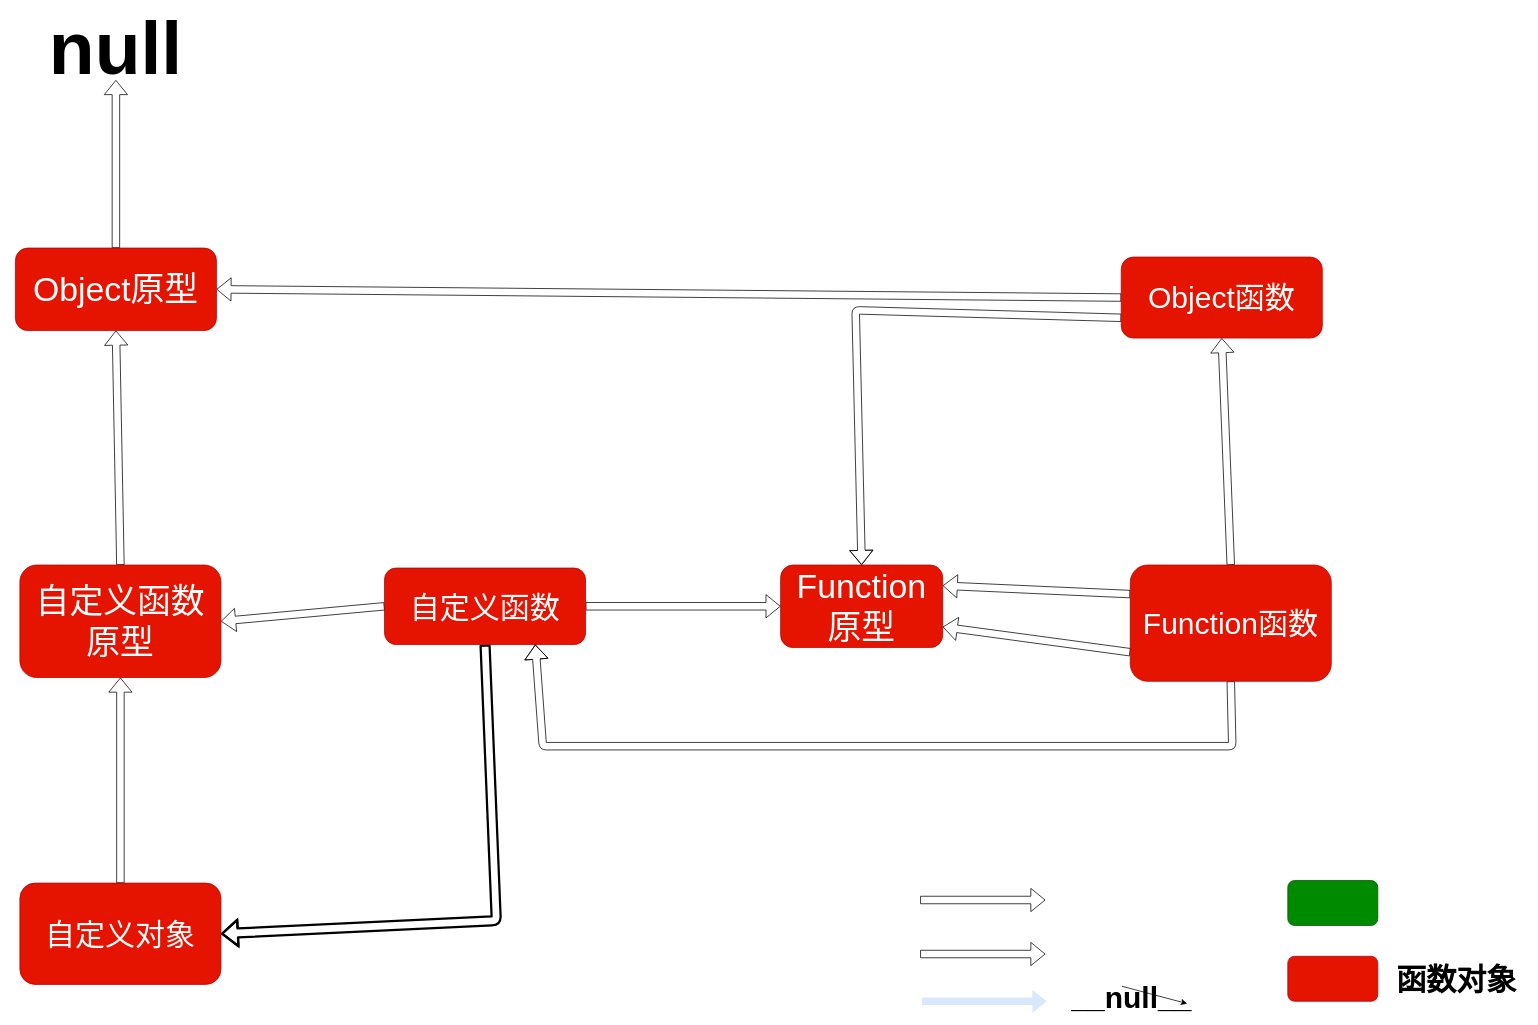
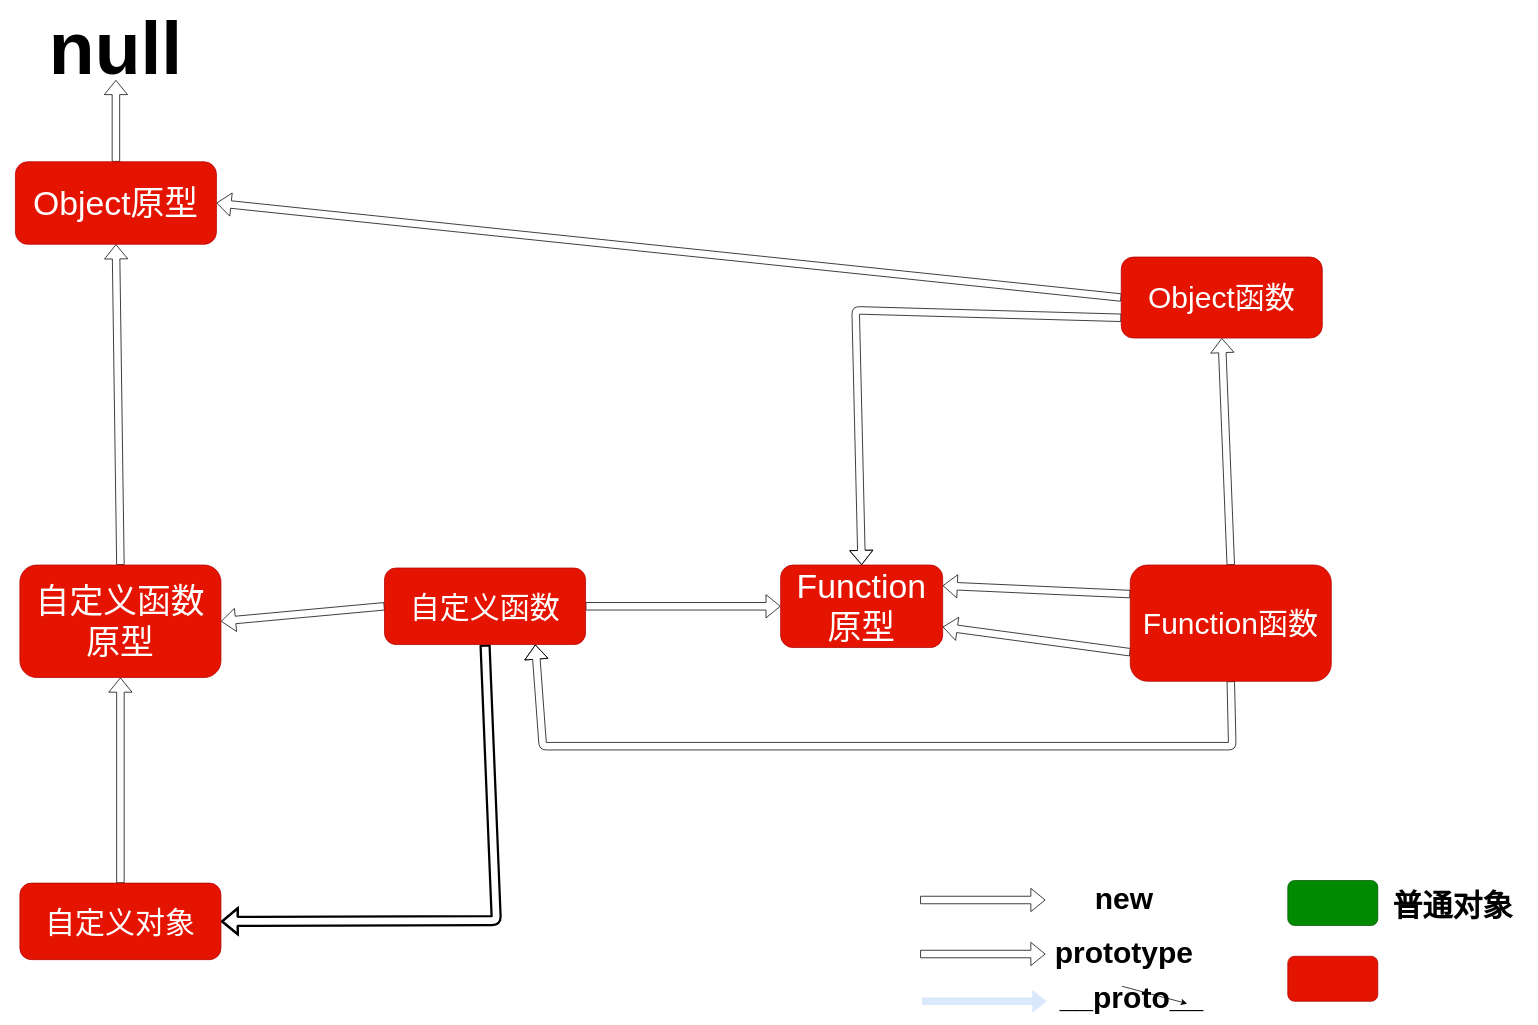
(116, 289) -> (116, 203)
none -> (1124, 897)
none -> (1452, 905)
(120, 933) -> (120, 921)
none -> (1124, 951)
(1456, 978) -> none
(1131, 997) -> (1131, 997)
